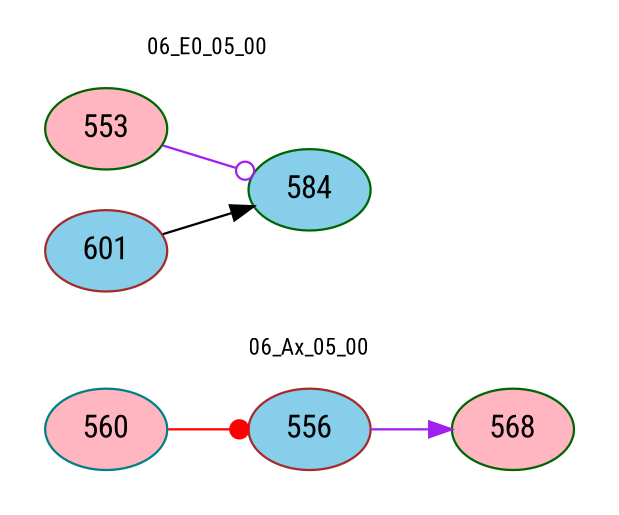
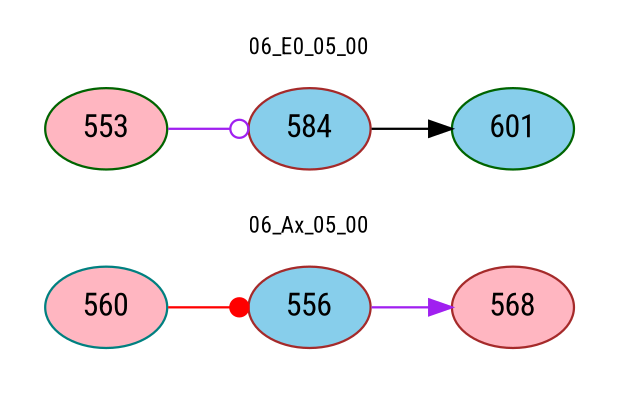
(310, 190) -> (310, 129)
(197, 224) -> (400, 129)
(106, 251) -> (513, 129)
(513, 429) -> (513, 307)
